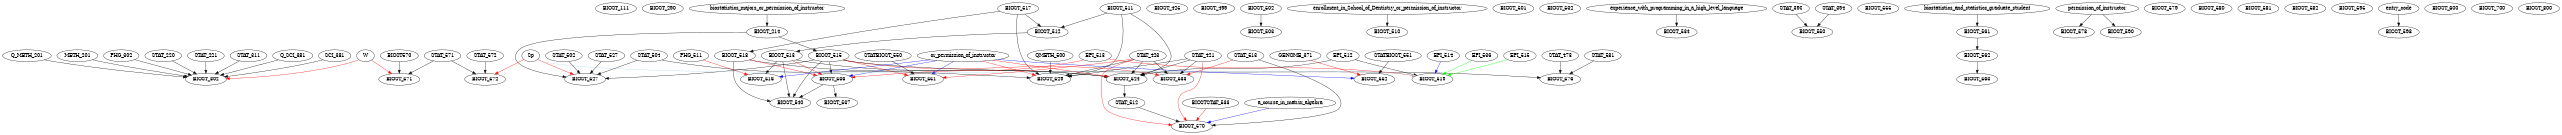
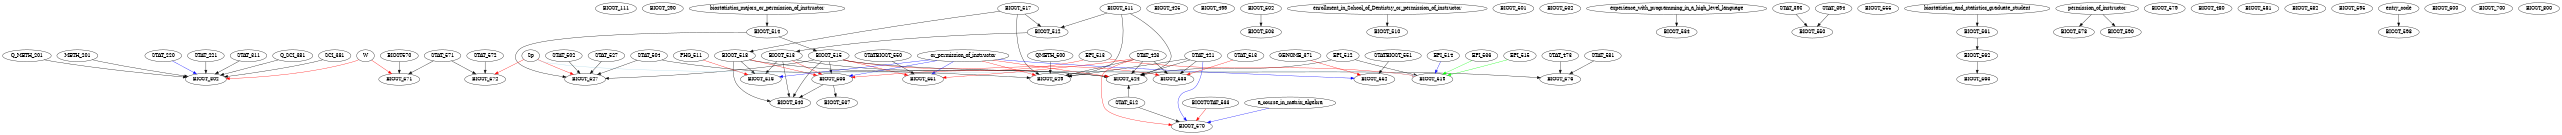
(2212, 9) -> (2212, 9)
(767, 32) -> (767, 32)
(121, 56) -> none
none -> (747, 66)
(183, 67) -> (183, 67)
(1124, 89) -> (1129, 93)
(1189, 91) -> (1189, 91)
(1328, 113) -> none
